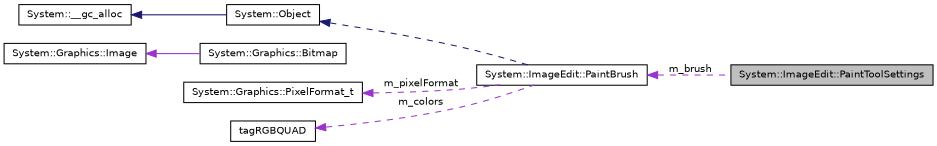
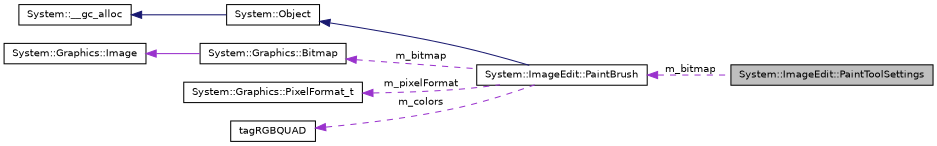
(431, 41) -> (431, 41)
none -> (417, 64)
(689, 69) -> (689, 69)
